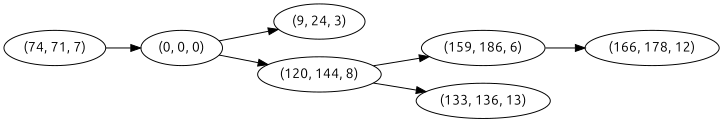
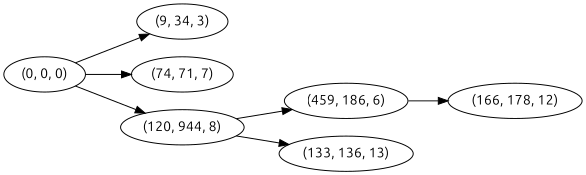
(319, 22) -> (182, 22)
(118, 48) -> (103, 74)
(483, 48) -> (346, 101)
(319, 74) -> (182, 127)
